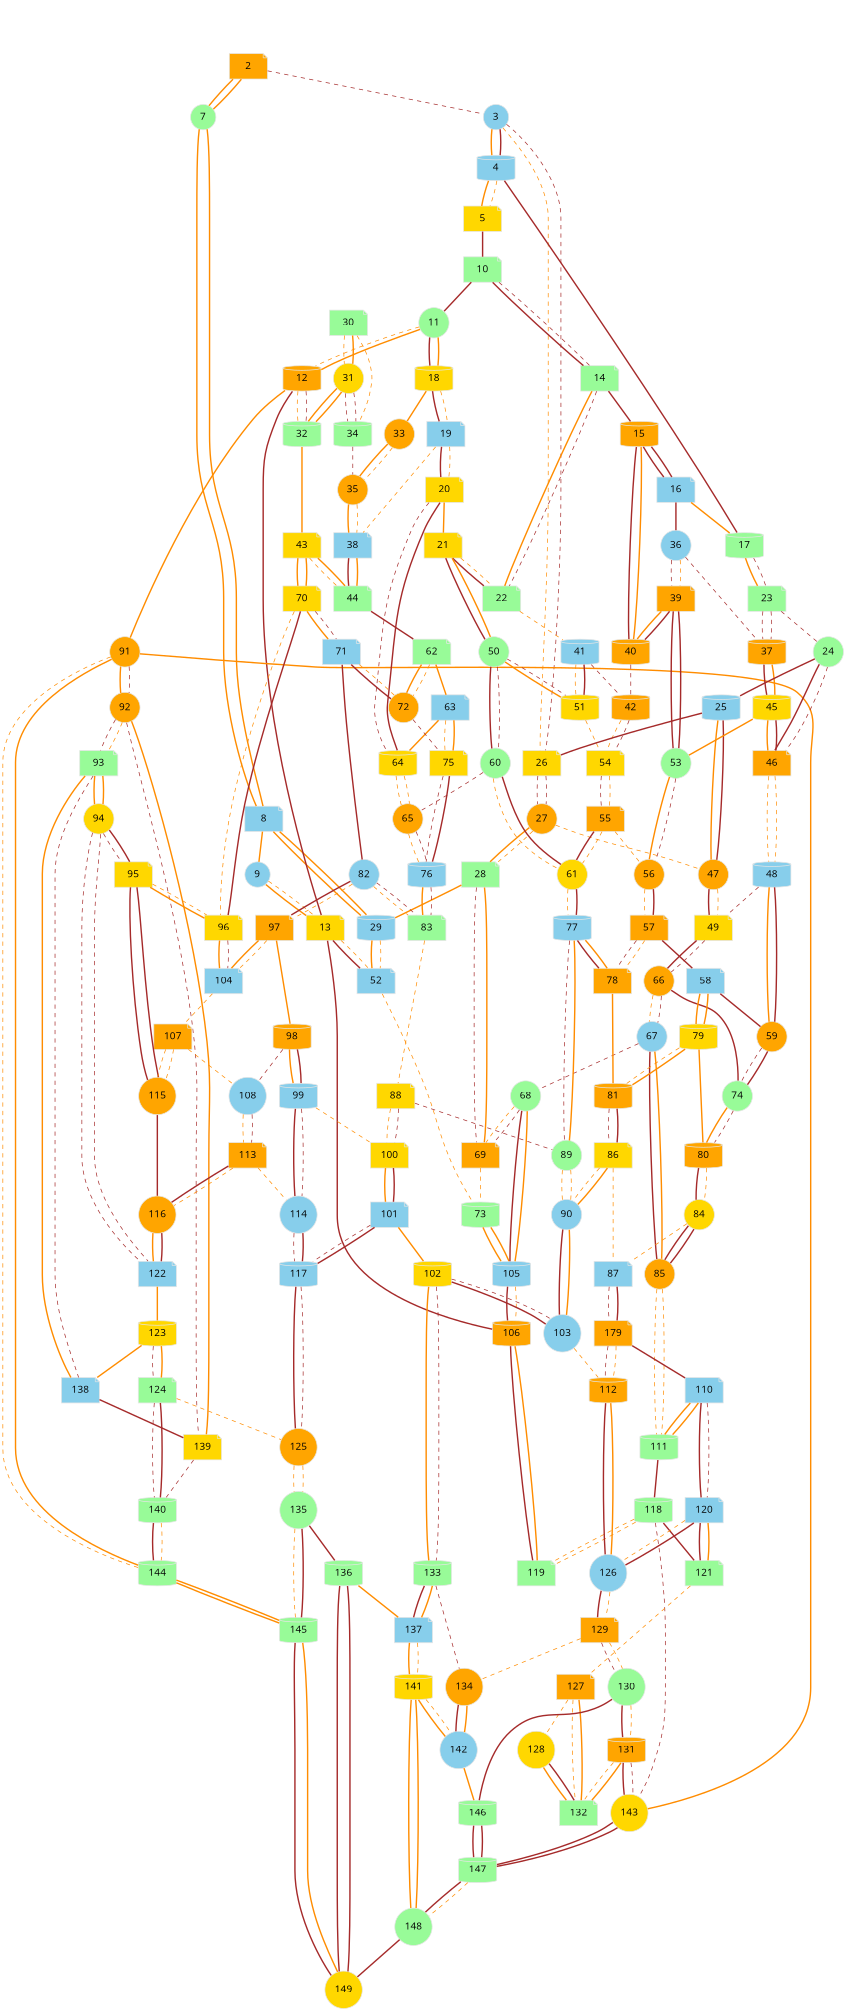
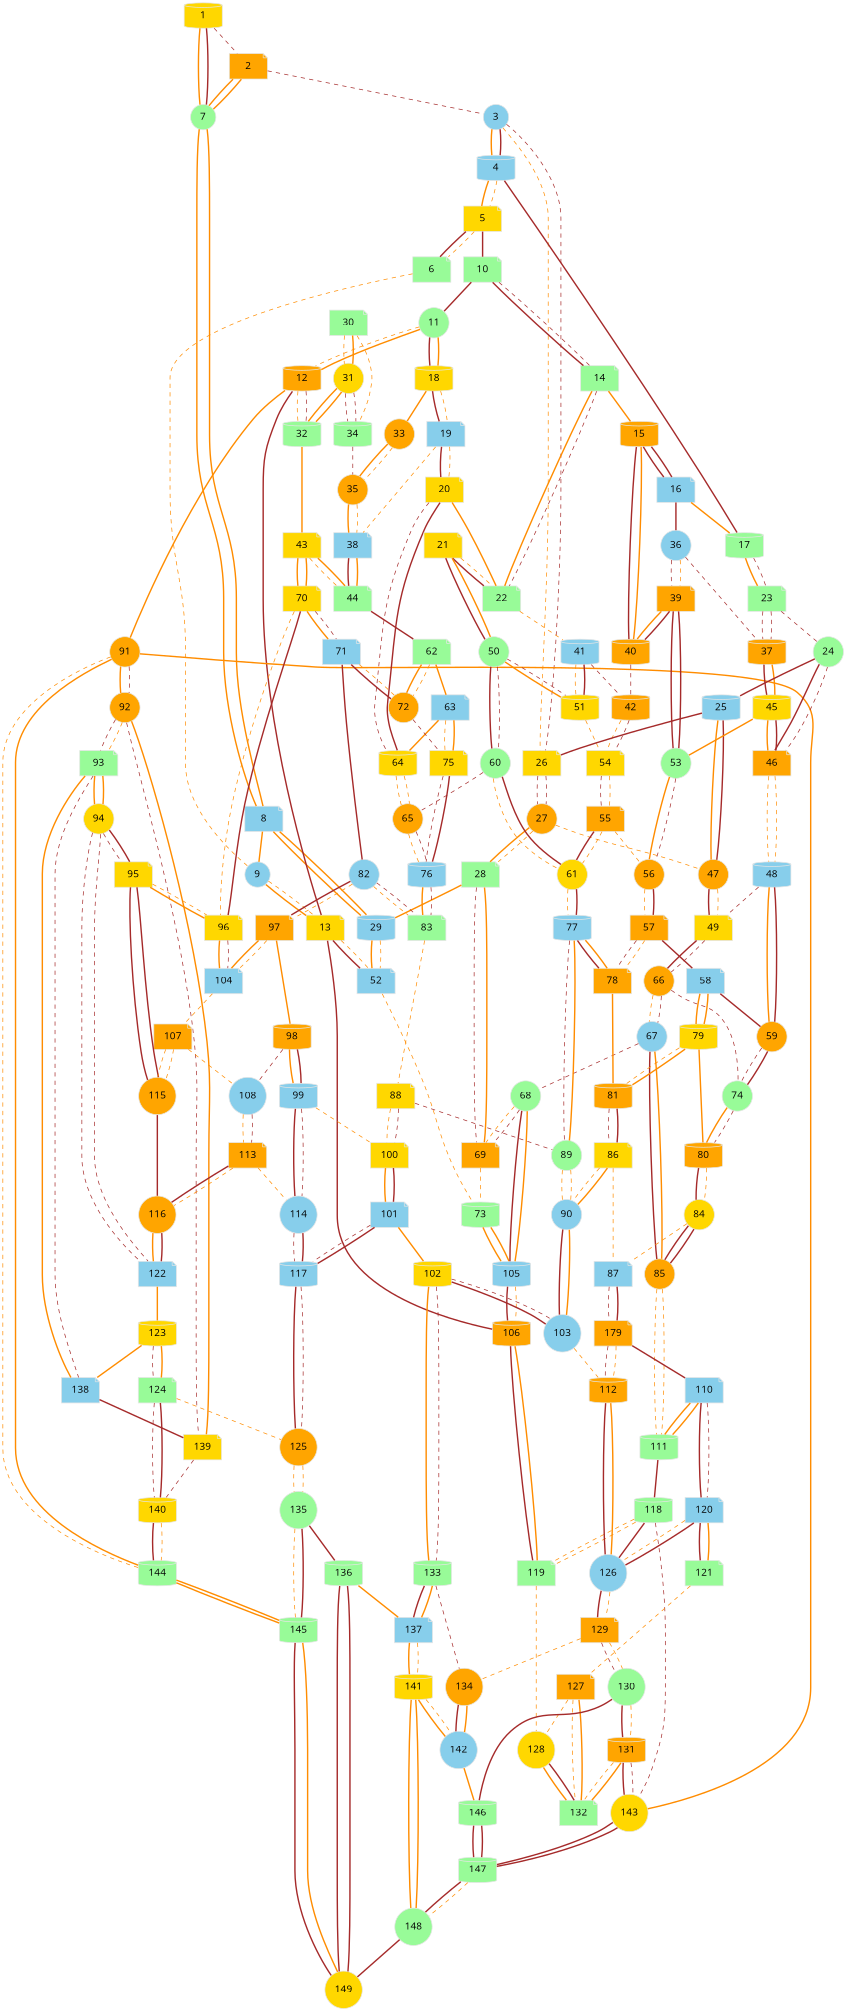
none -> (203, 16)
none -> (432, 270)
(619, 406) -> (619, 406)
(444, 518) -> (475, 543)
(724, 1021) -> (724, 1021)
(157, 1510) -> (157, 1510)
(679, 1542) -> (632, 1540)
none -> (536, 1662)
